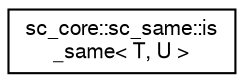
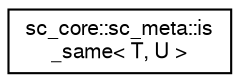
(122, 41) -> (120, 41)
